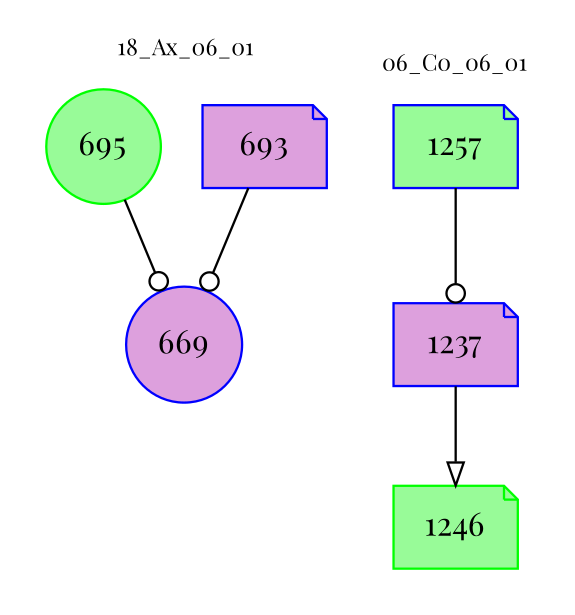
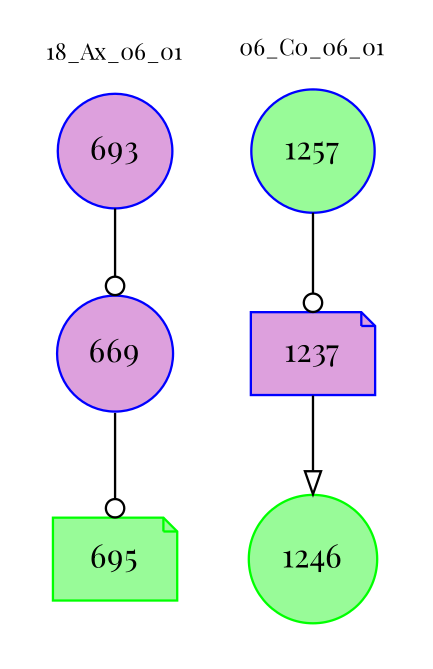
(104, 147) -> (115, 559)
(265, 147) -> (115, 151)
(456, 147) -> (313, 151)
(140, 236) -> (115, 456)
(456, 527) -> (313, 559)
